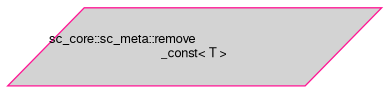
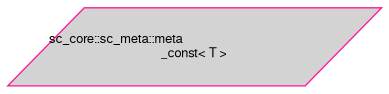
(195, 47) -> (195, 47)
